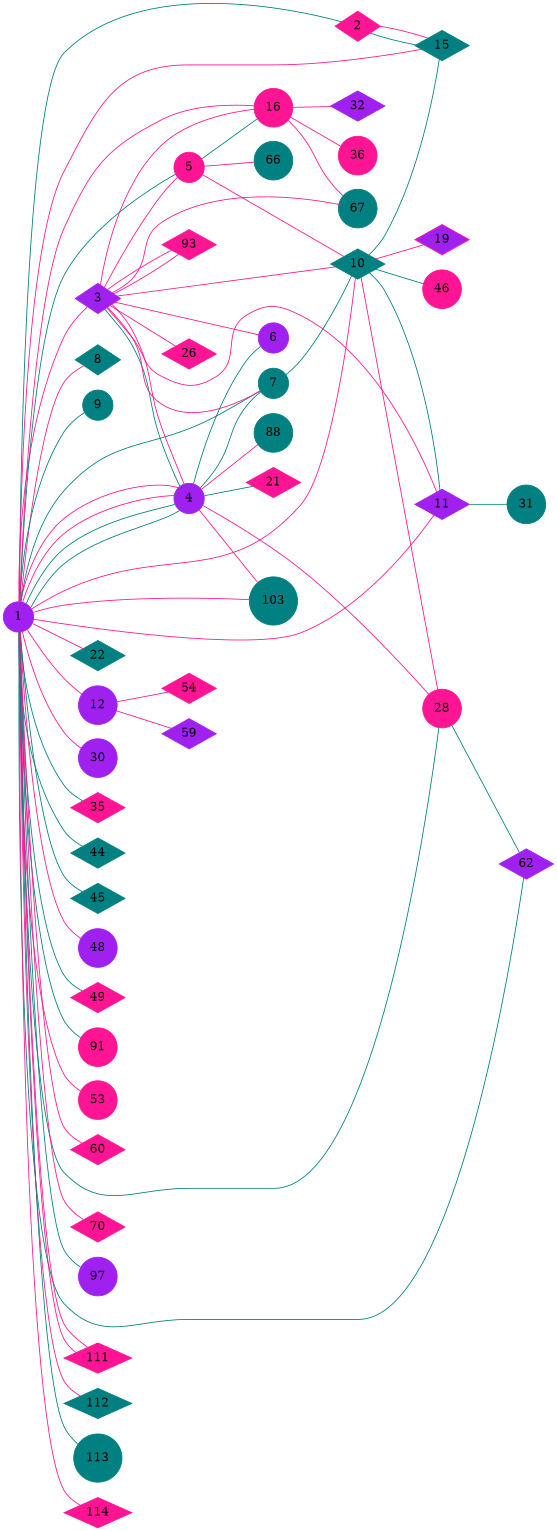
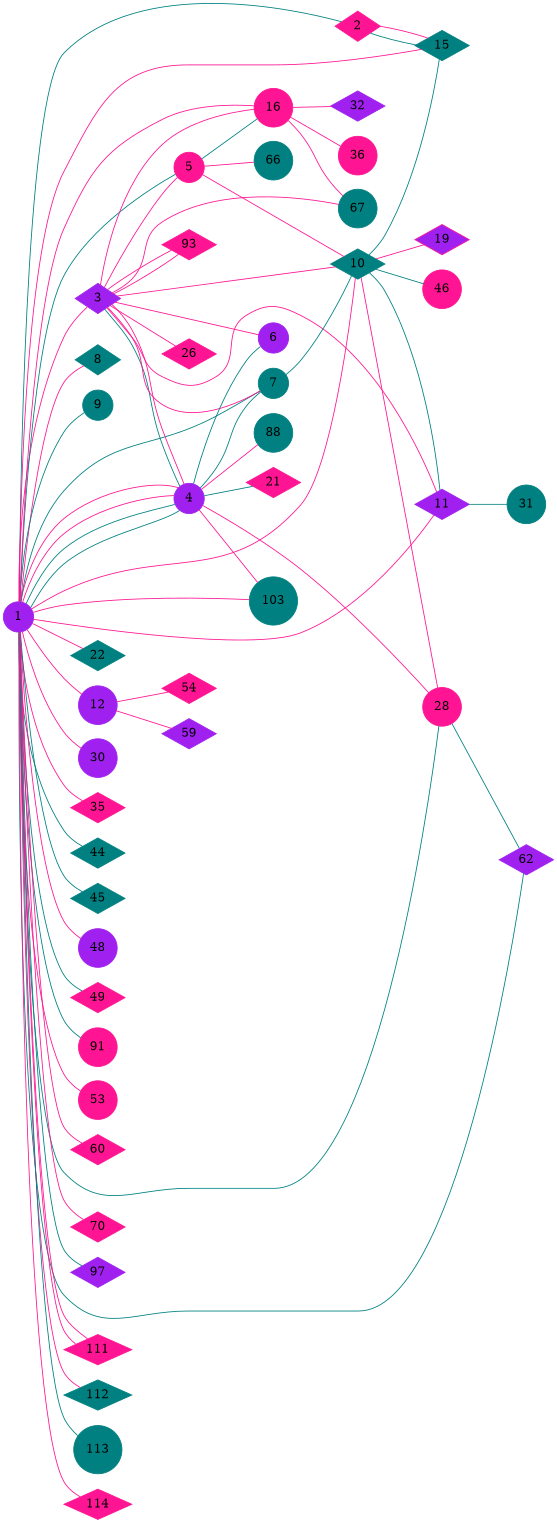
(35, 723) -> (35, 723)
(98, 1277) -> (98, 1272)
